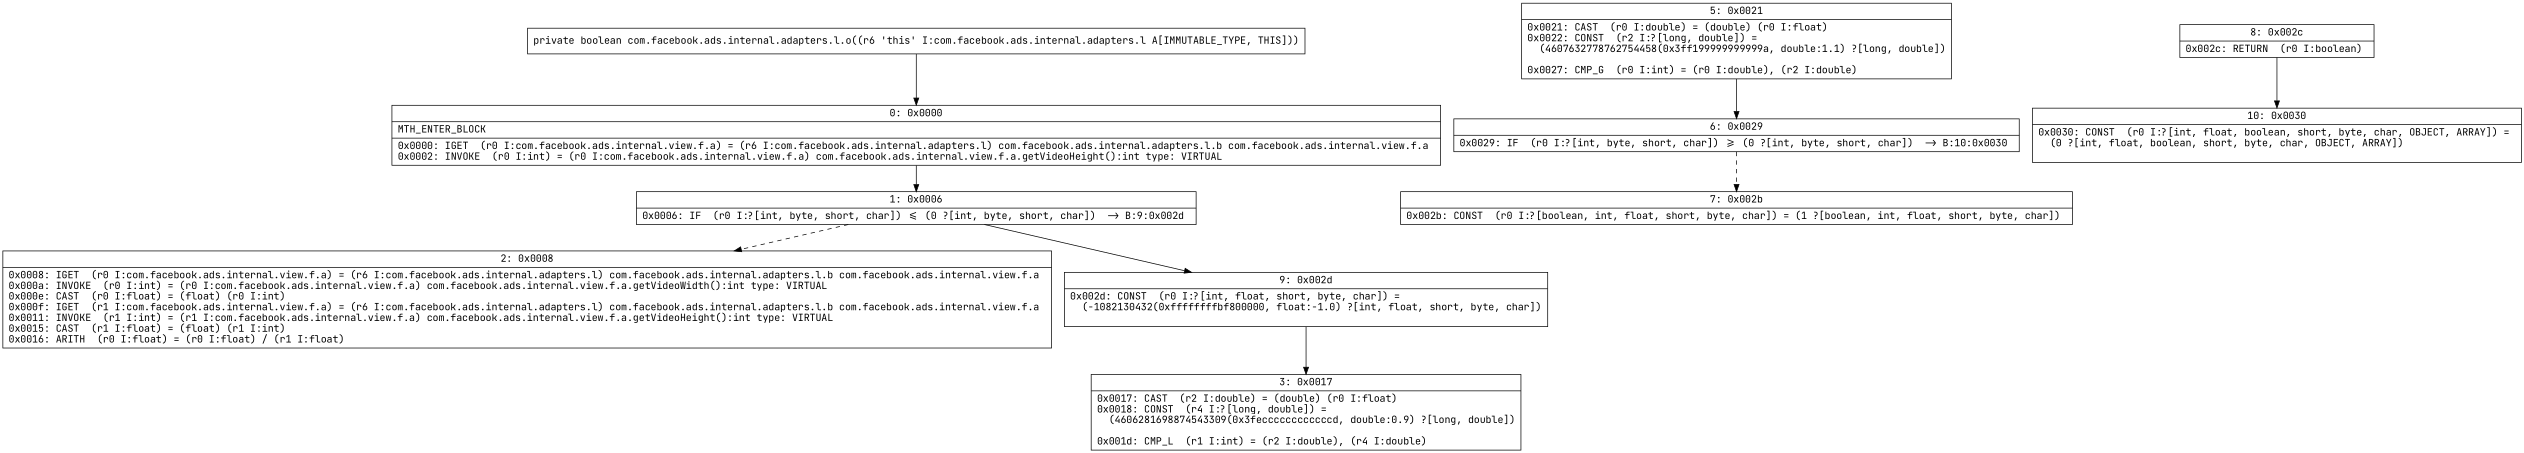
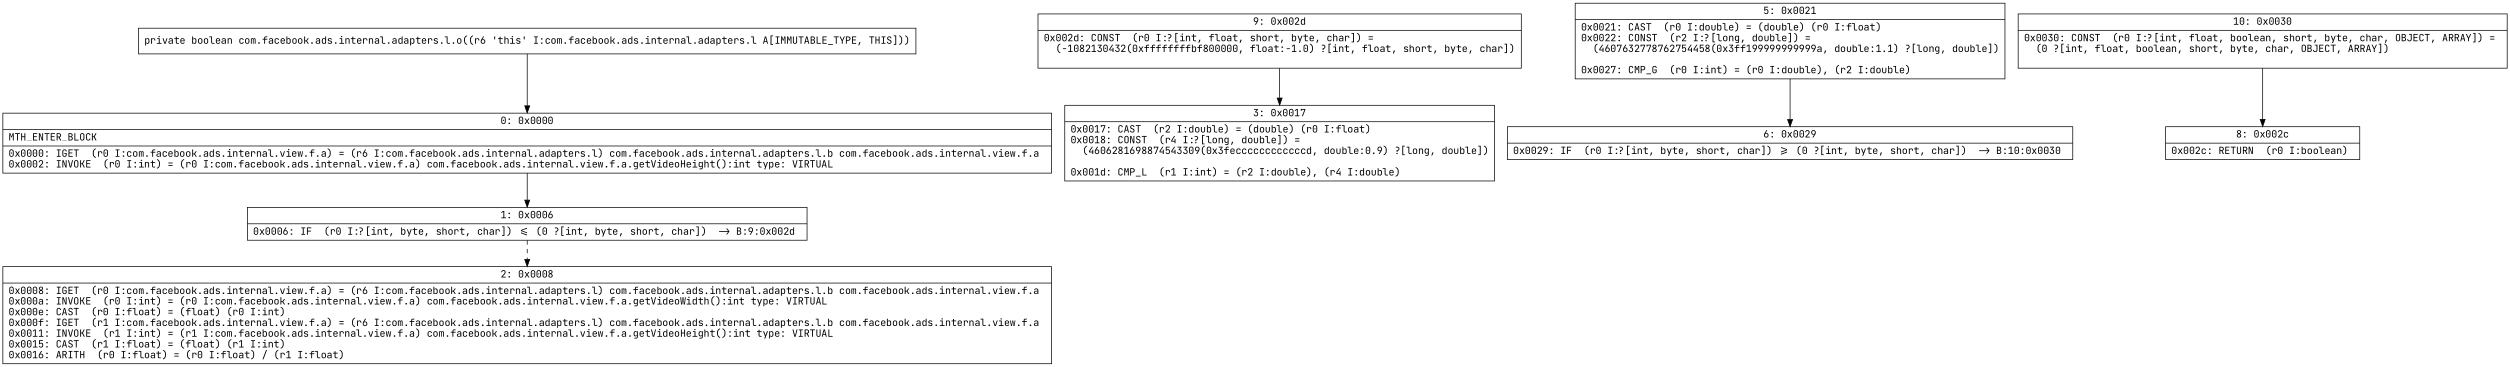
(2277, 79) -> (2263, 94)
(1737, 208) -> none
(1084, 248) -> none
